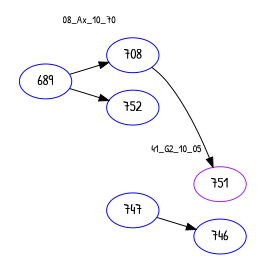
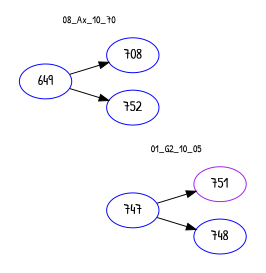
(46, 81) -> (46, 81)
(186, 109) -> (172, 199)
(176, 150) -> (176, 150)
(220, 237) -> (220, 237)
